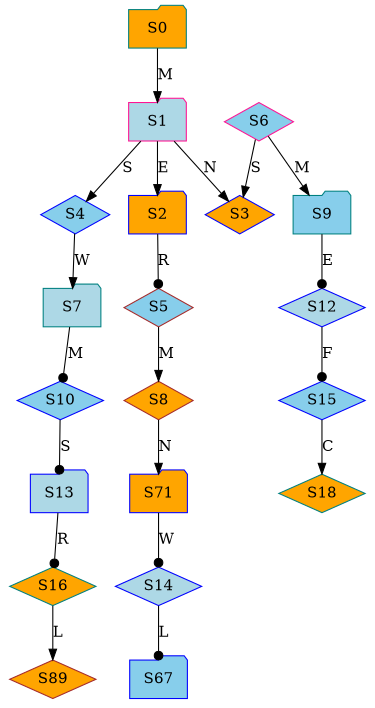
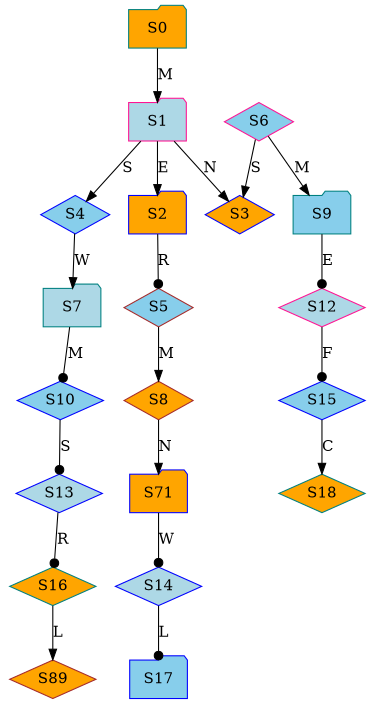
(322, 308) -> (322, 308)
(59, 493) -> (59, 493)
(159, 679) -> (159, 679)
